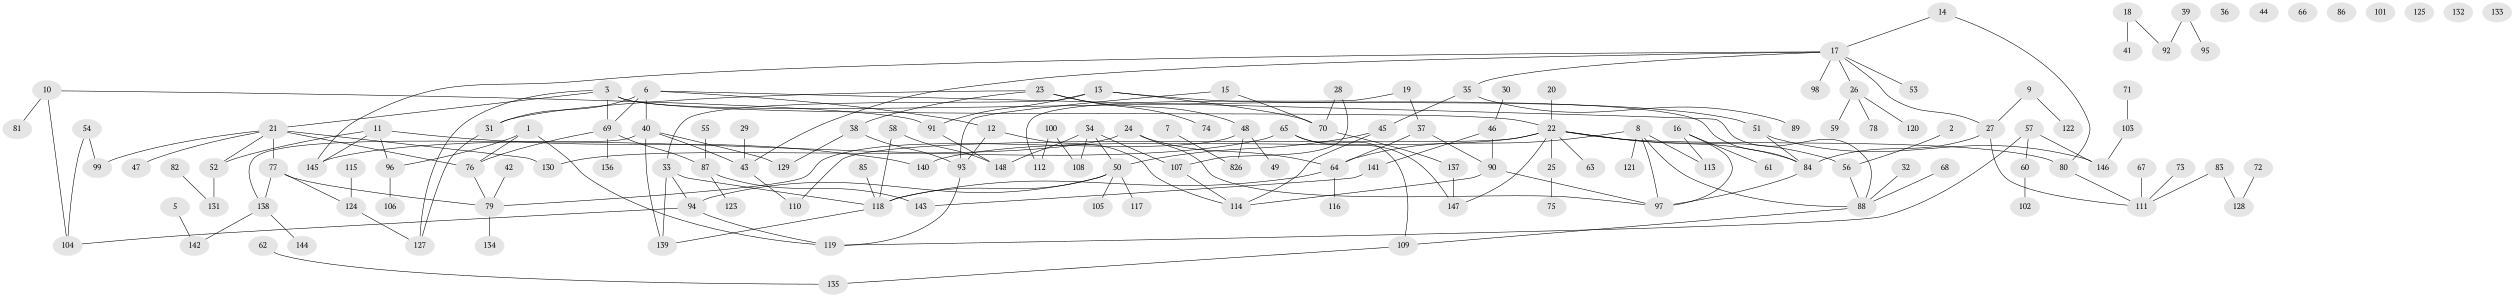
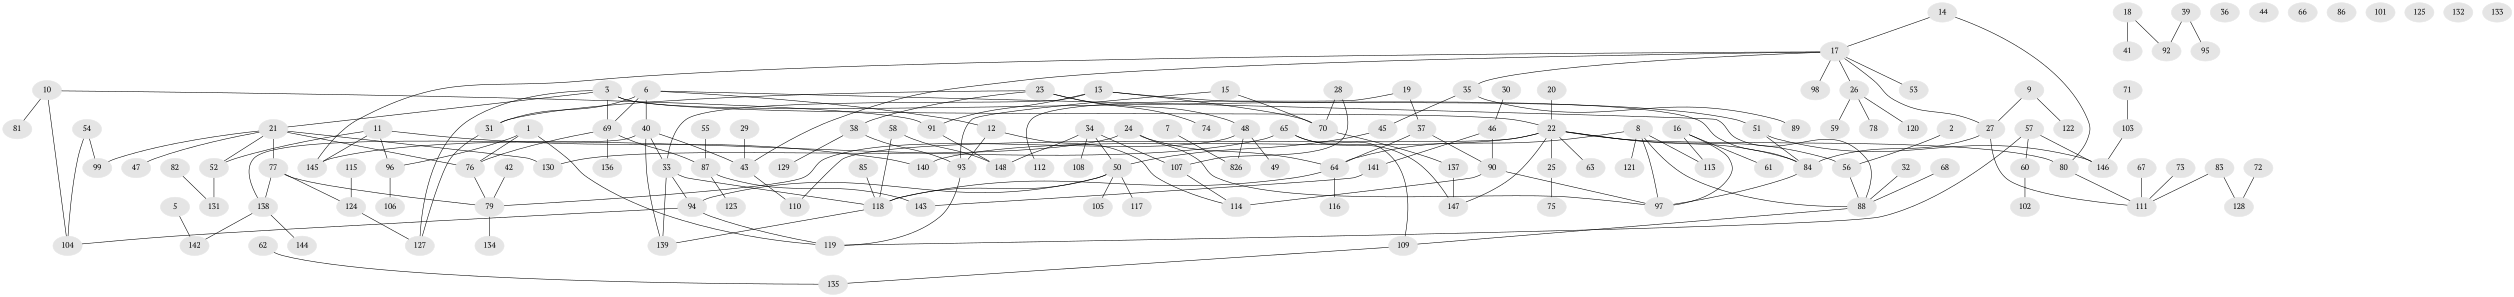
(1051, 129) -> none
(694, 141) -> (656, 149)
(1307, 165) -> none
